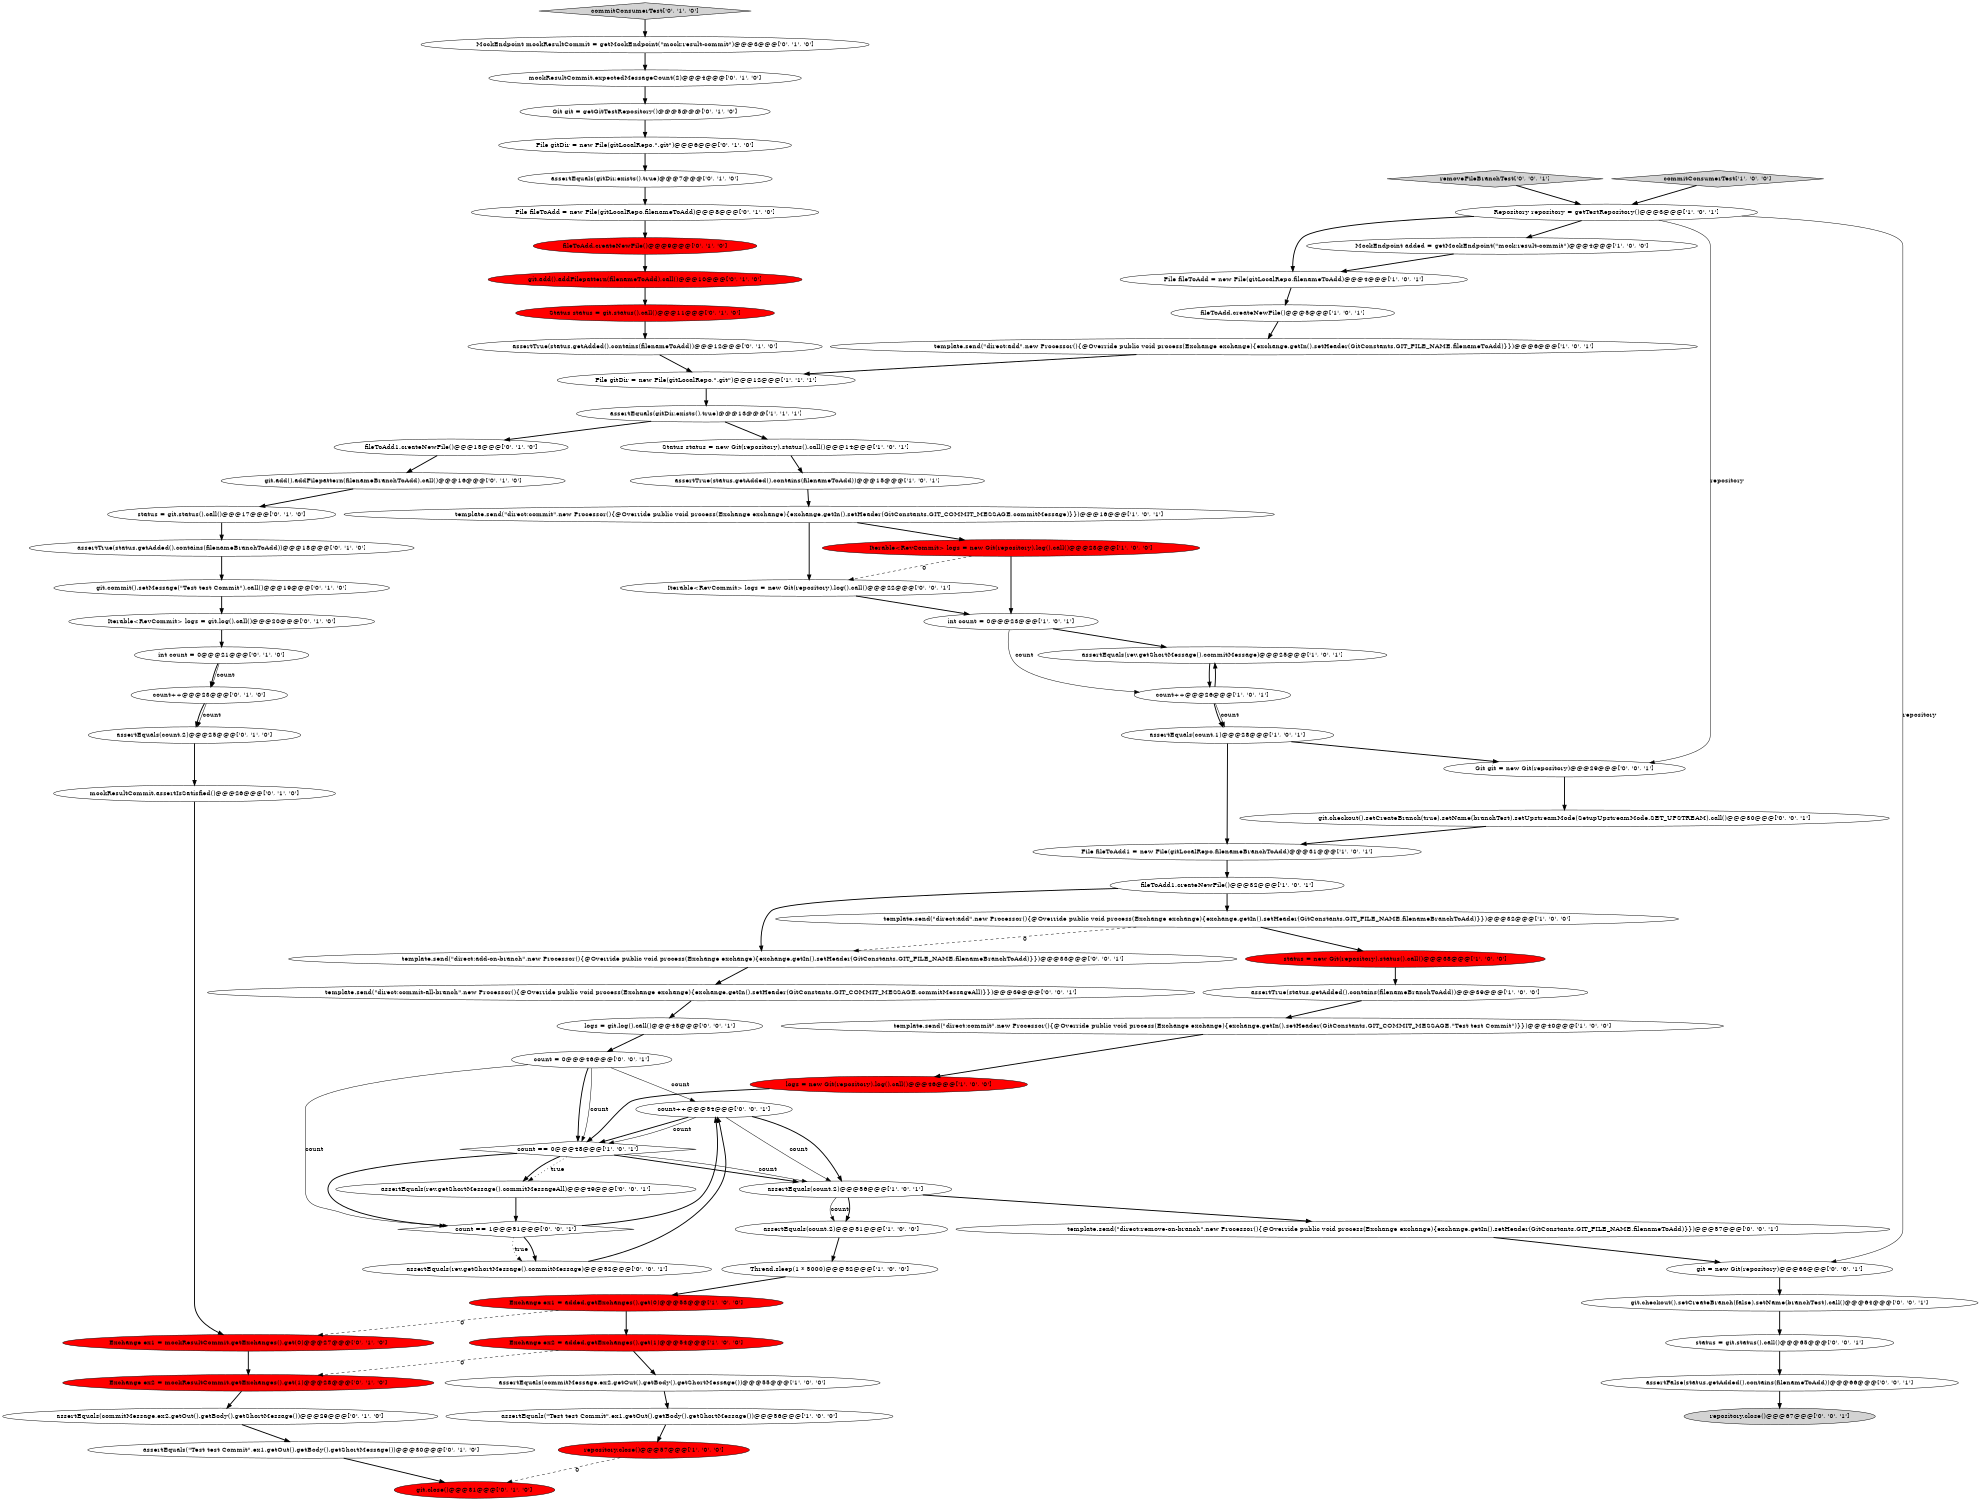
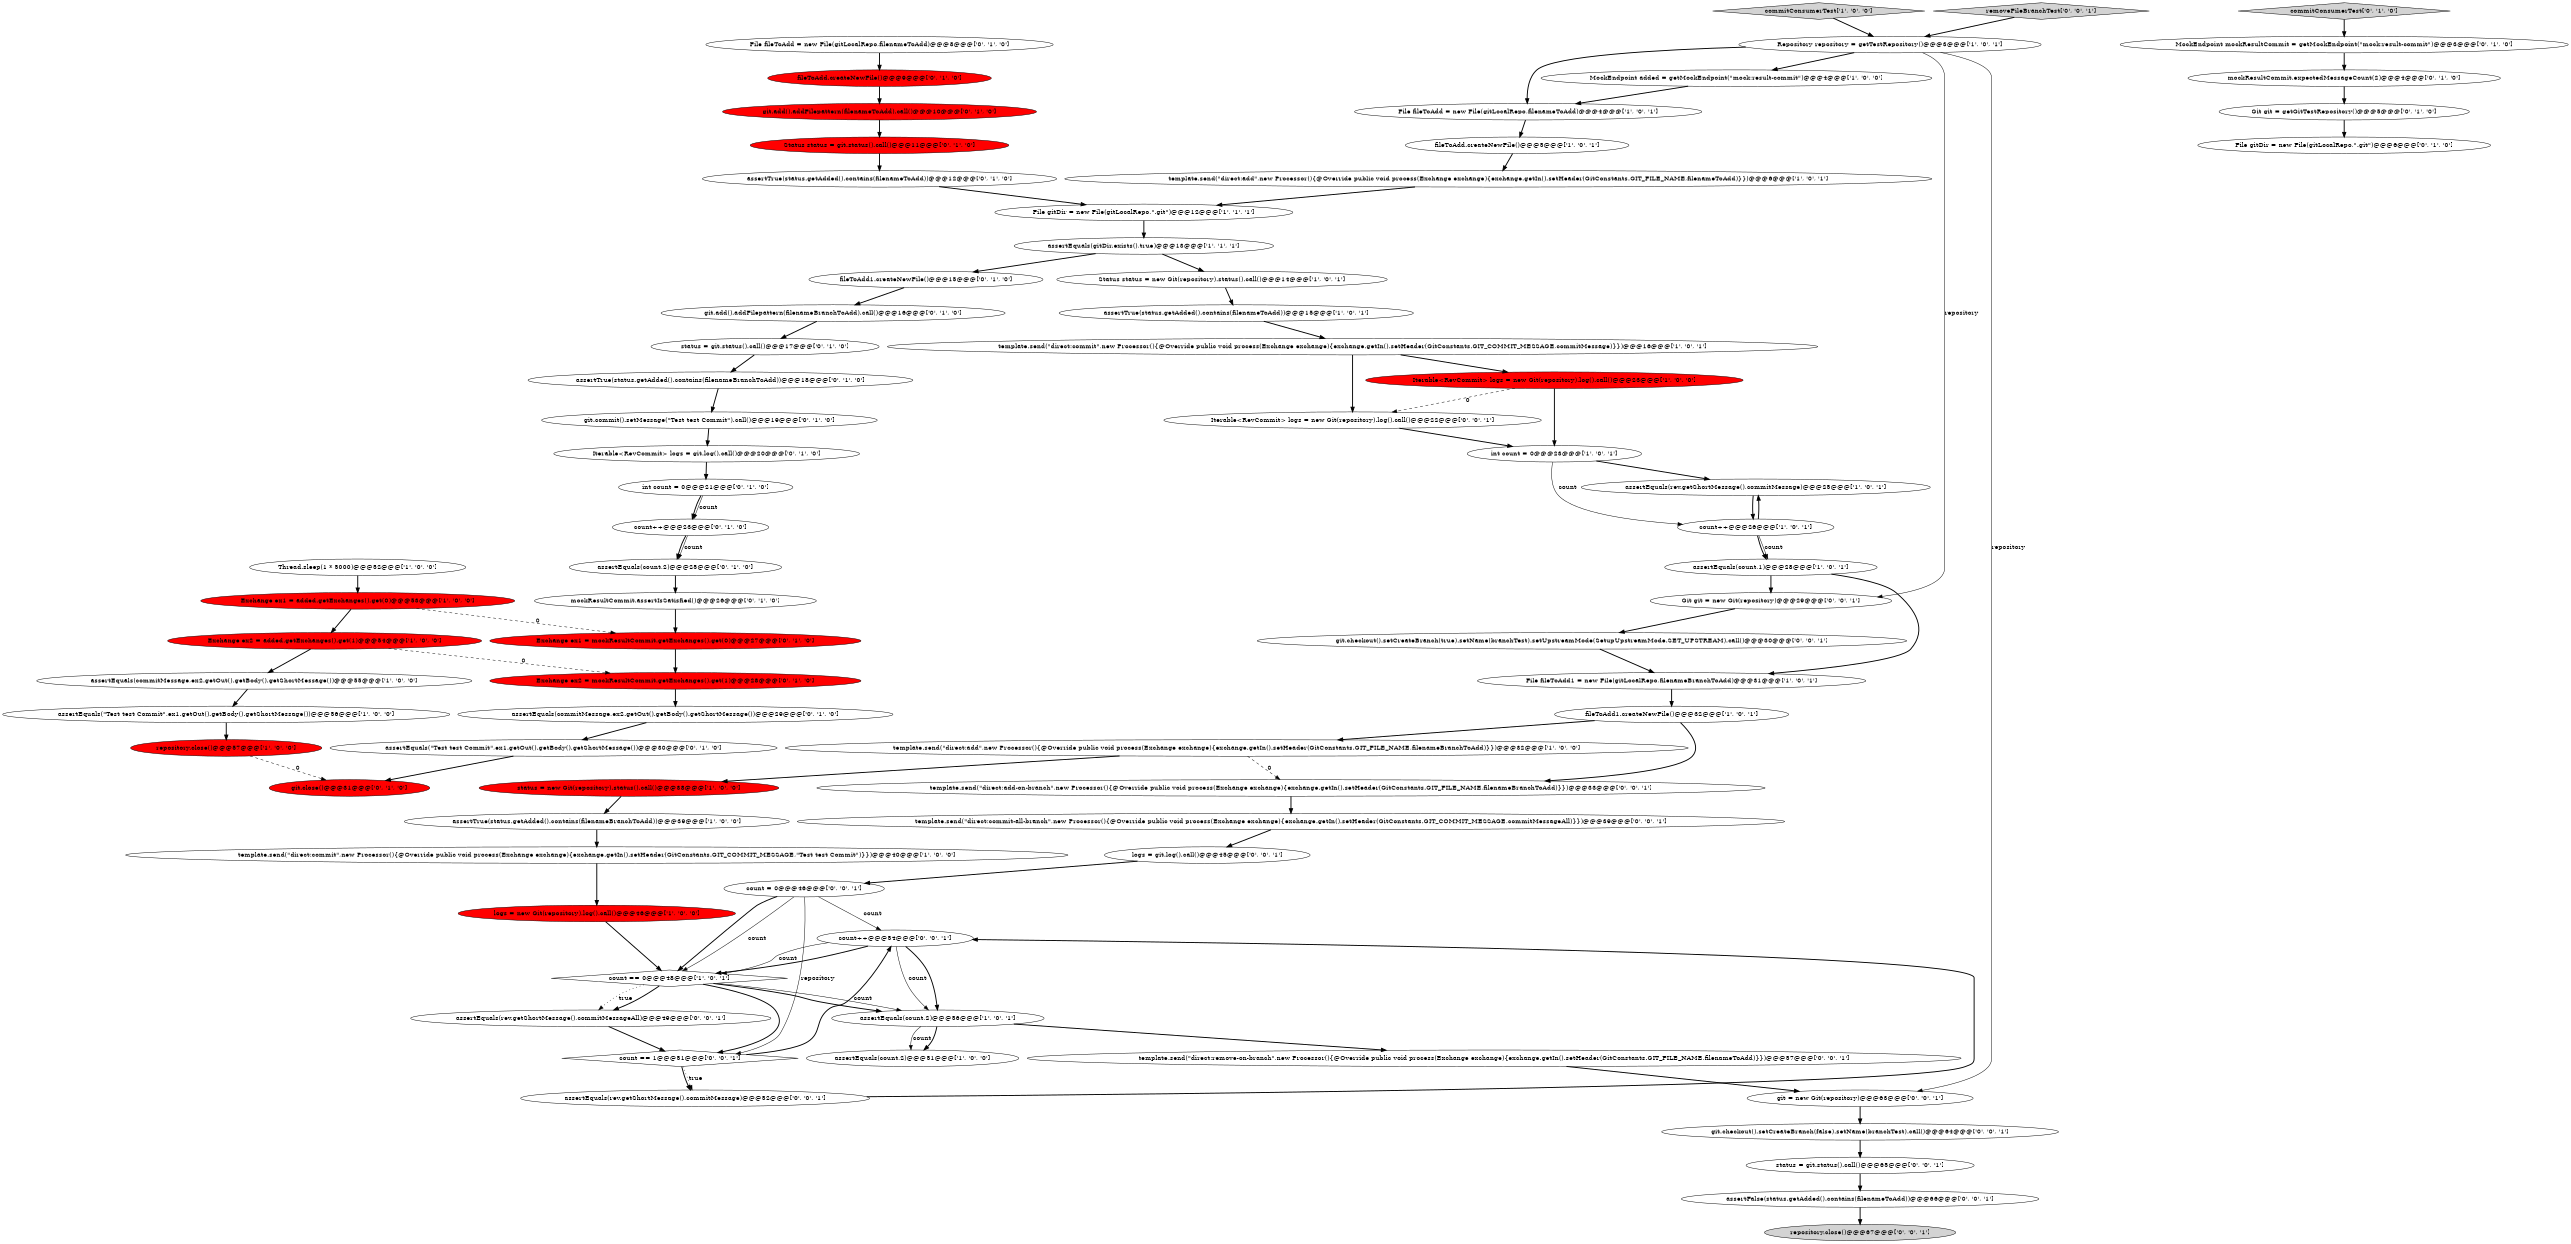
(645, 179) -> none
(315, 1149) -> (818, 978)
(836, 1247) -> none
